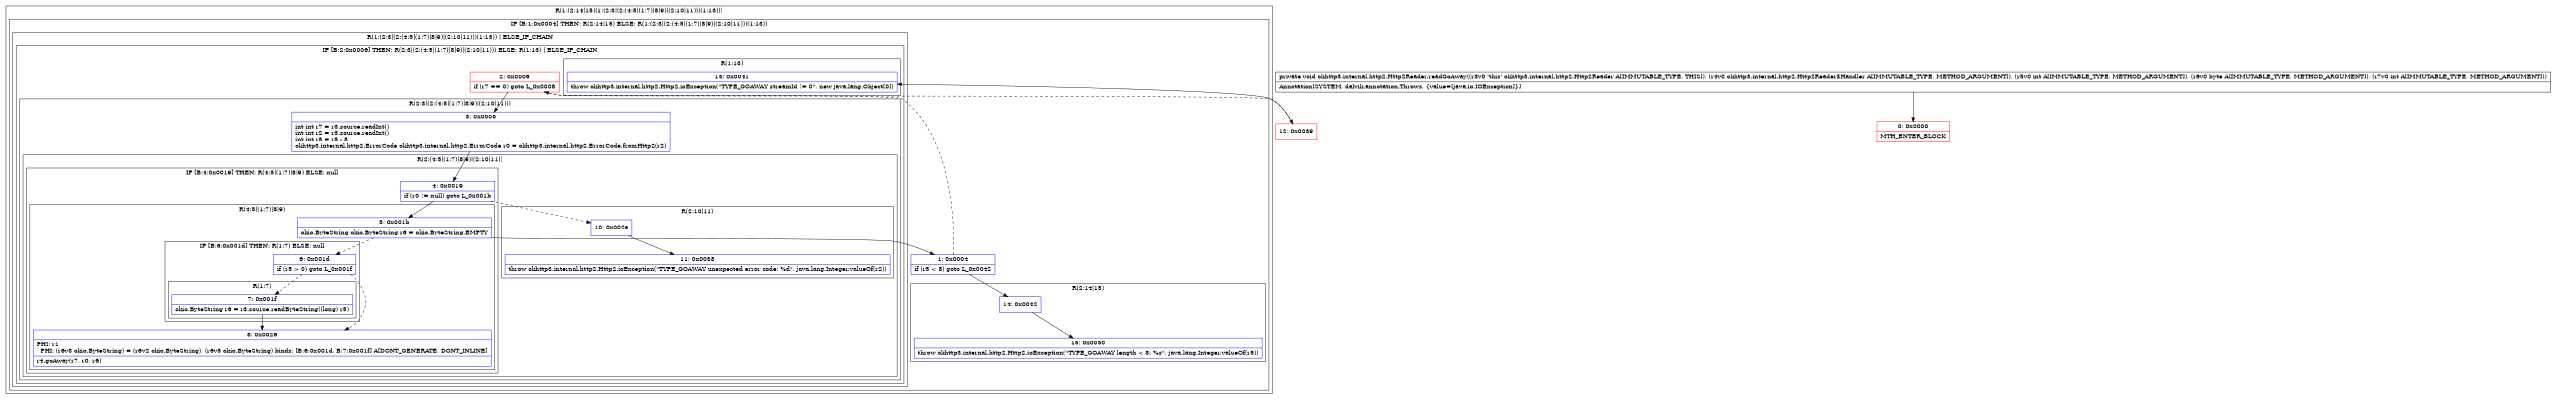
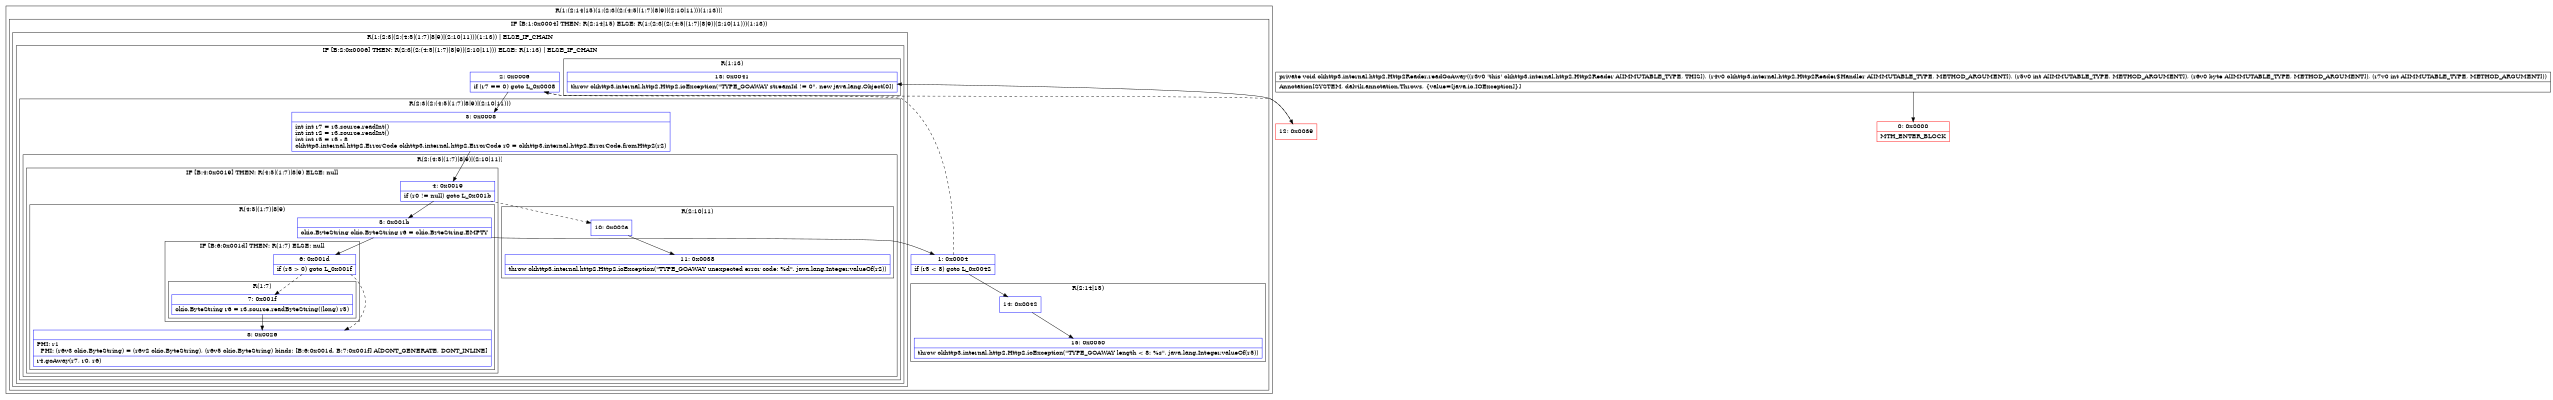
(515, 82) -> (515, 82)
(357, 245) -> (357, 245)
